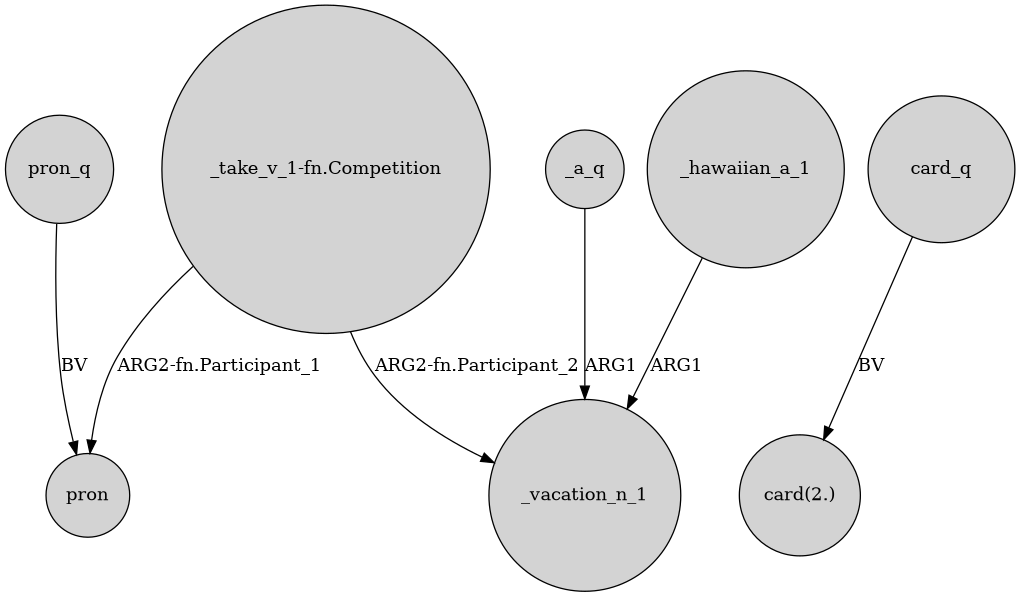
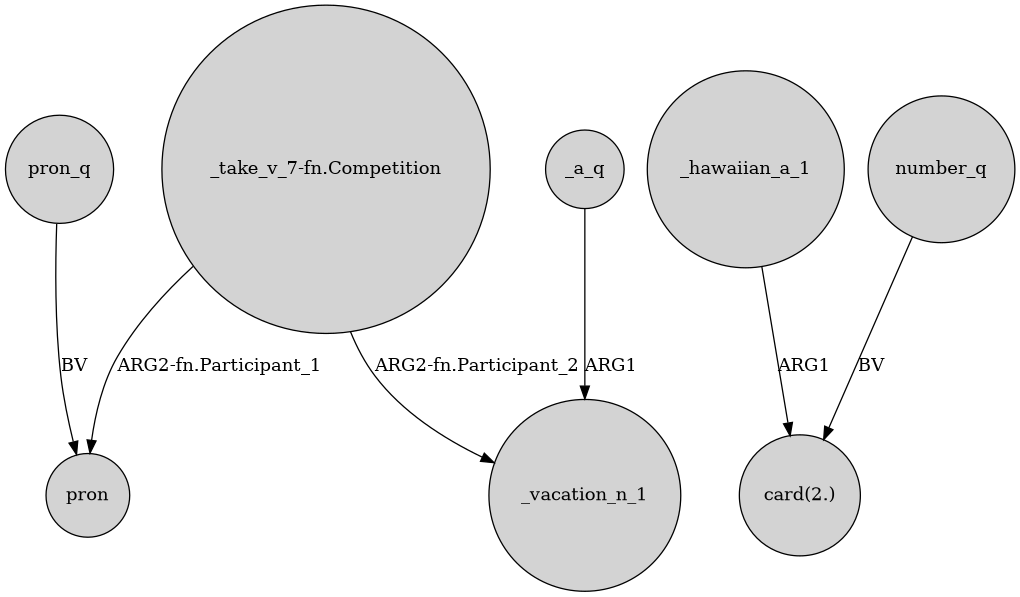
(326, 169) -> (326, 169)
(941, 169) -> (941, 169)
(668, 328) -> (775, 345)
